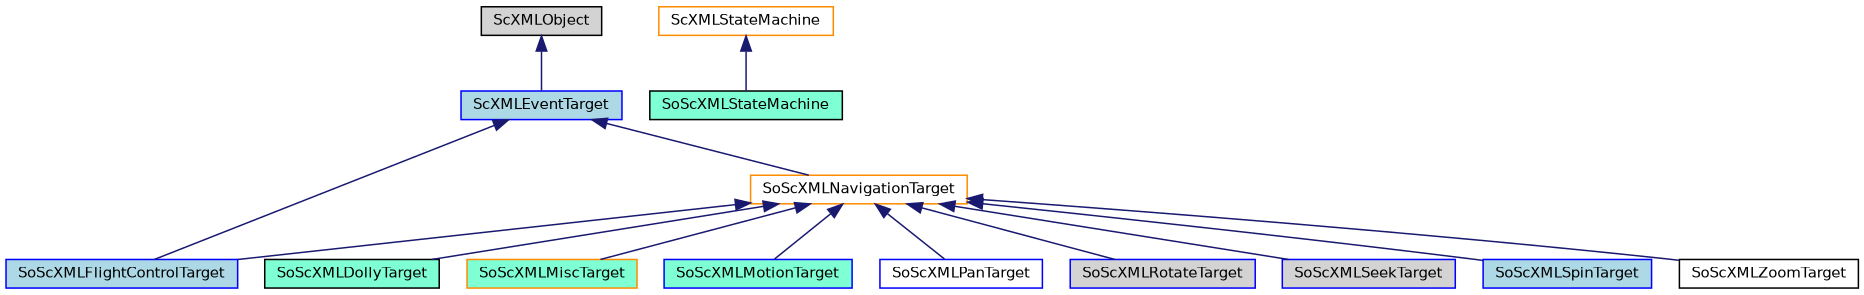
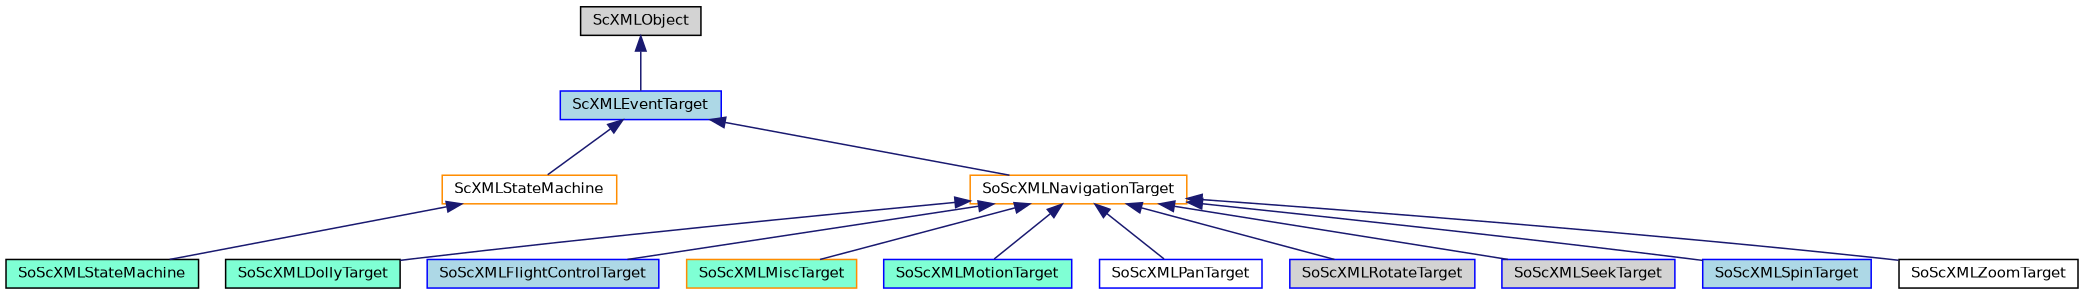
(324, 192) -> (579, 152)
